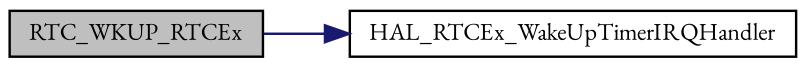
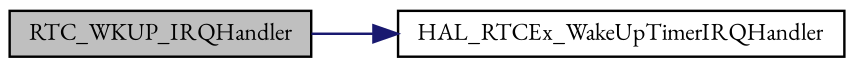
(136, 34) -> (160, 34)
